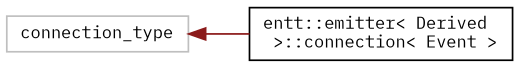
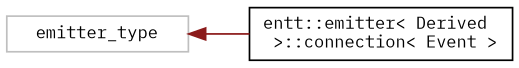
(98, 34) -> (98, 34)
